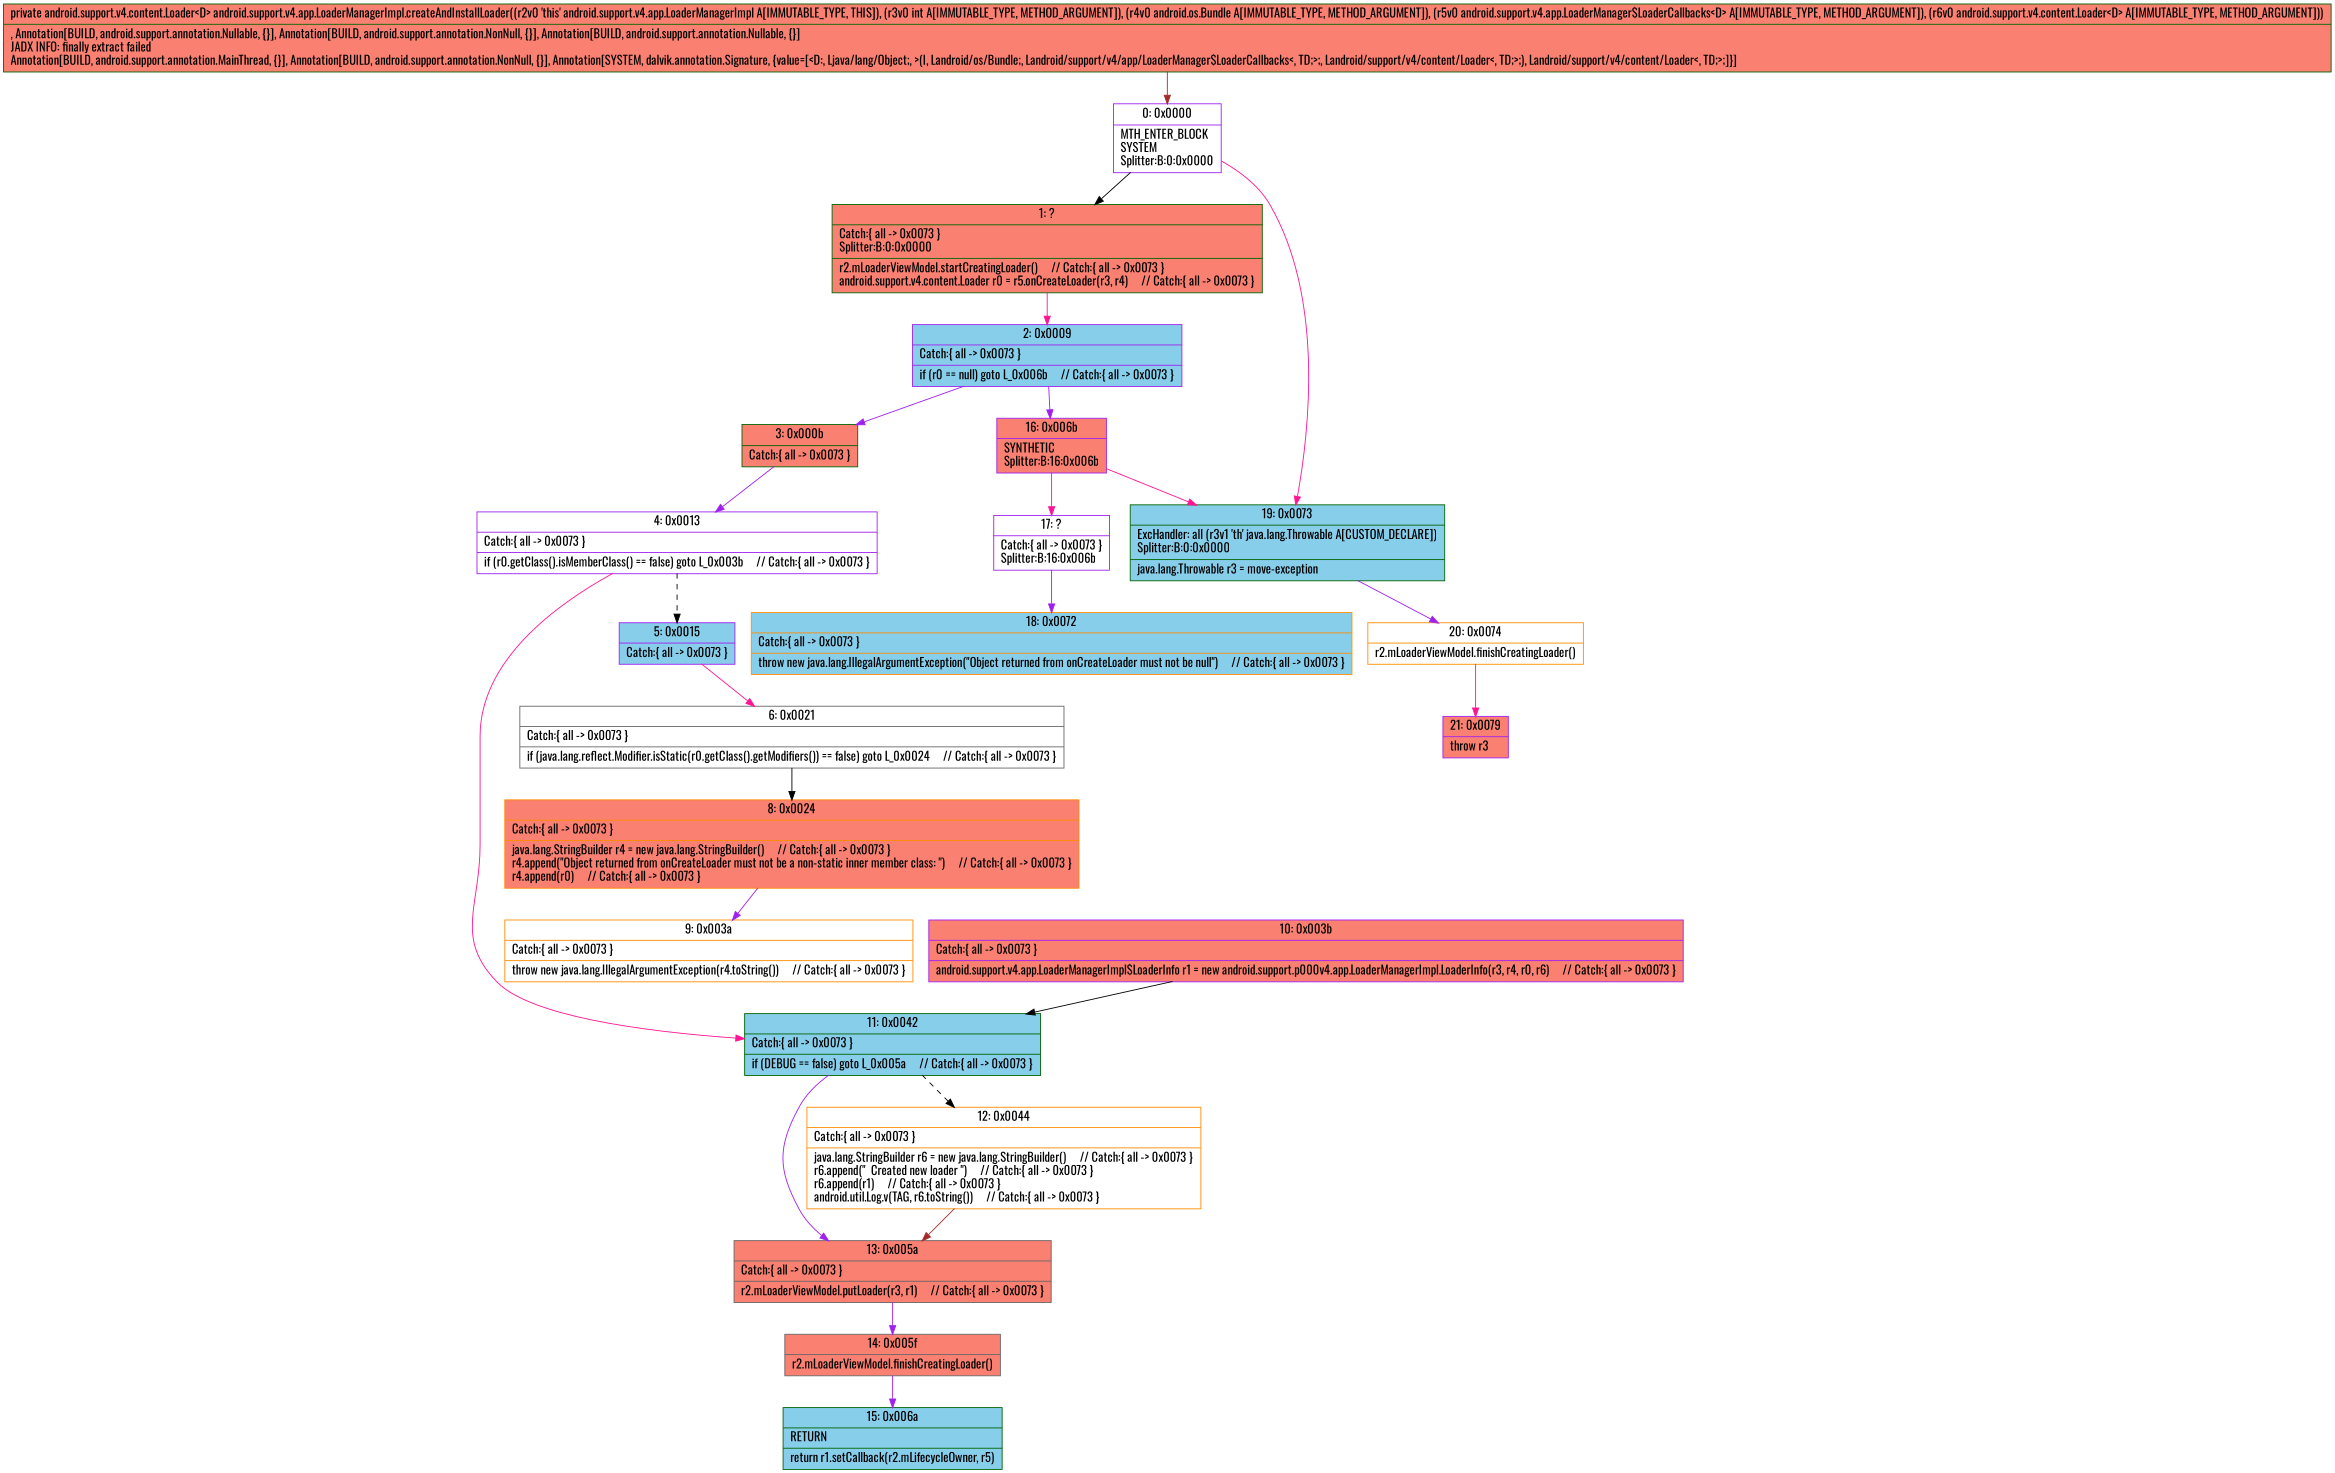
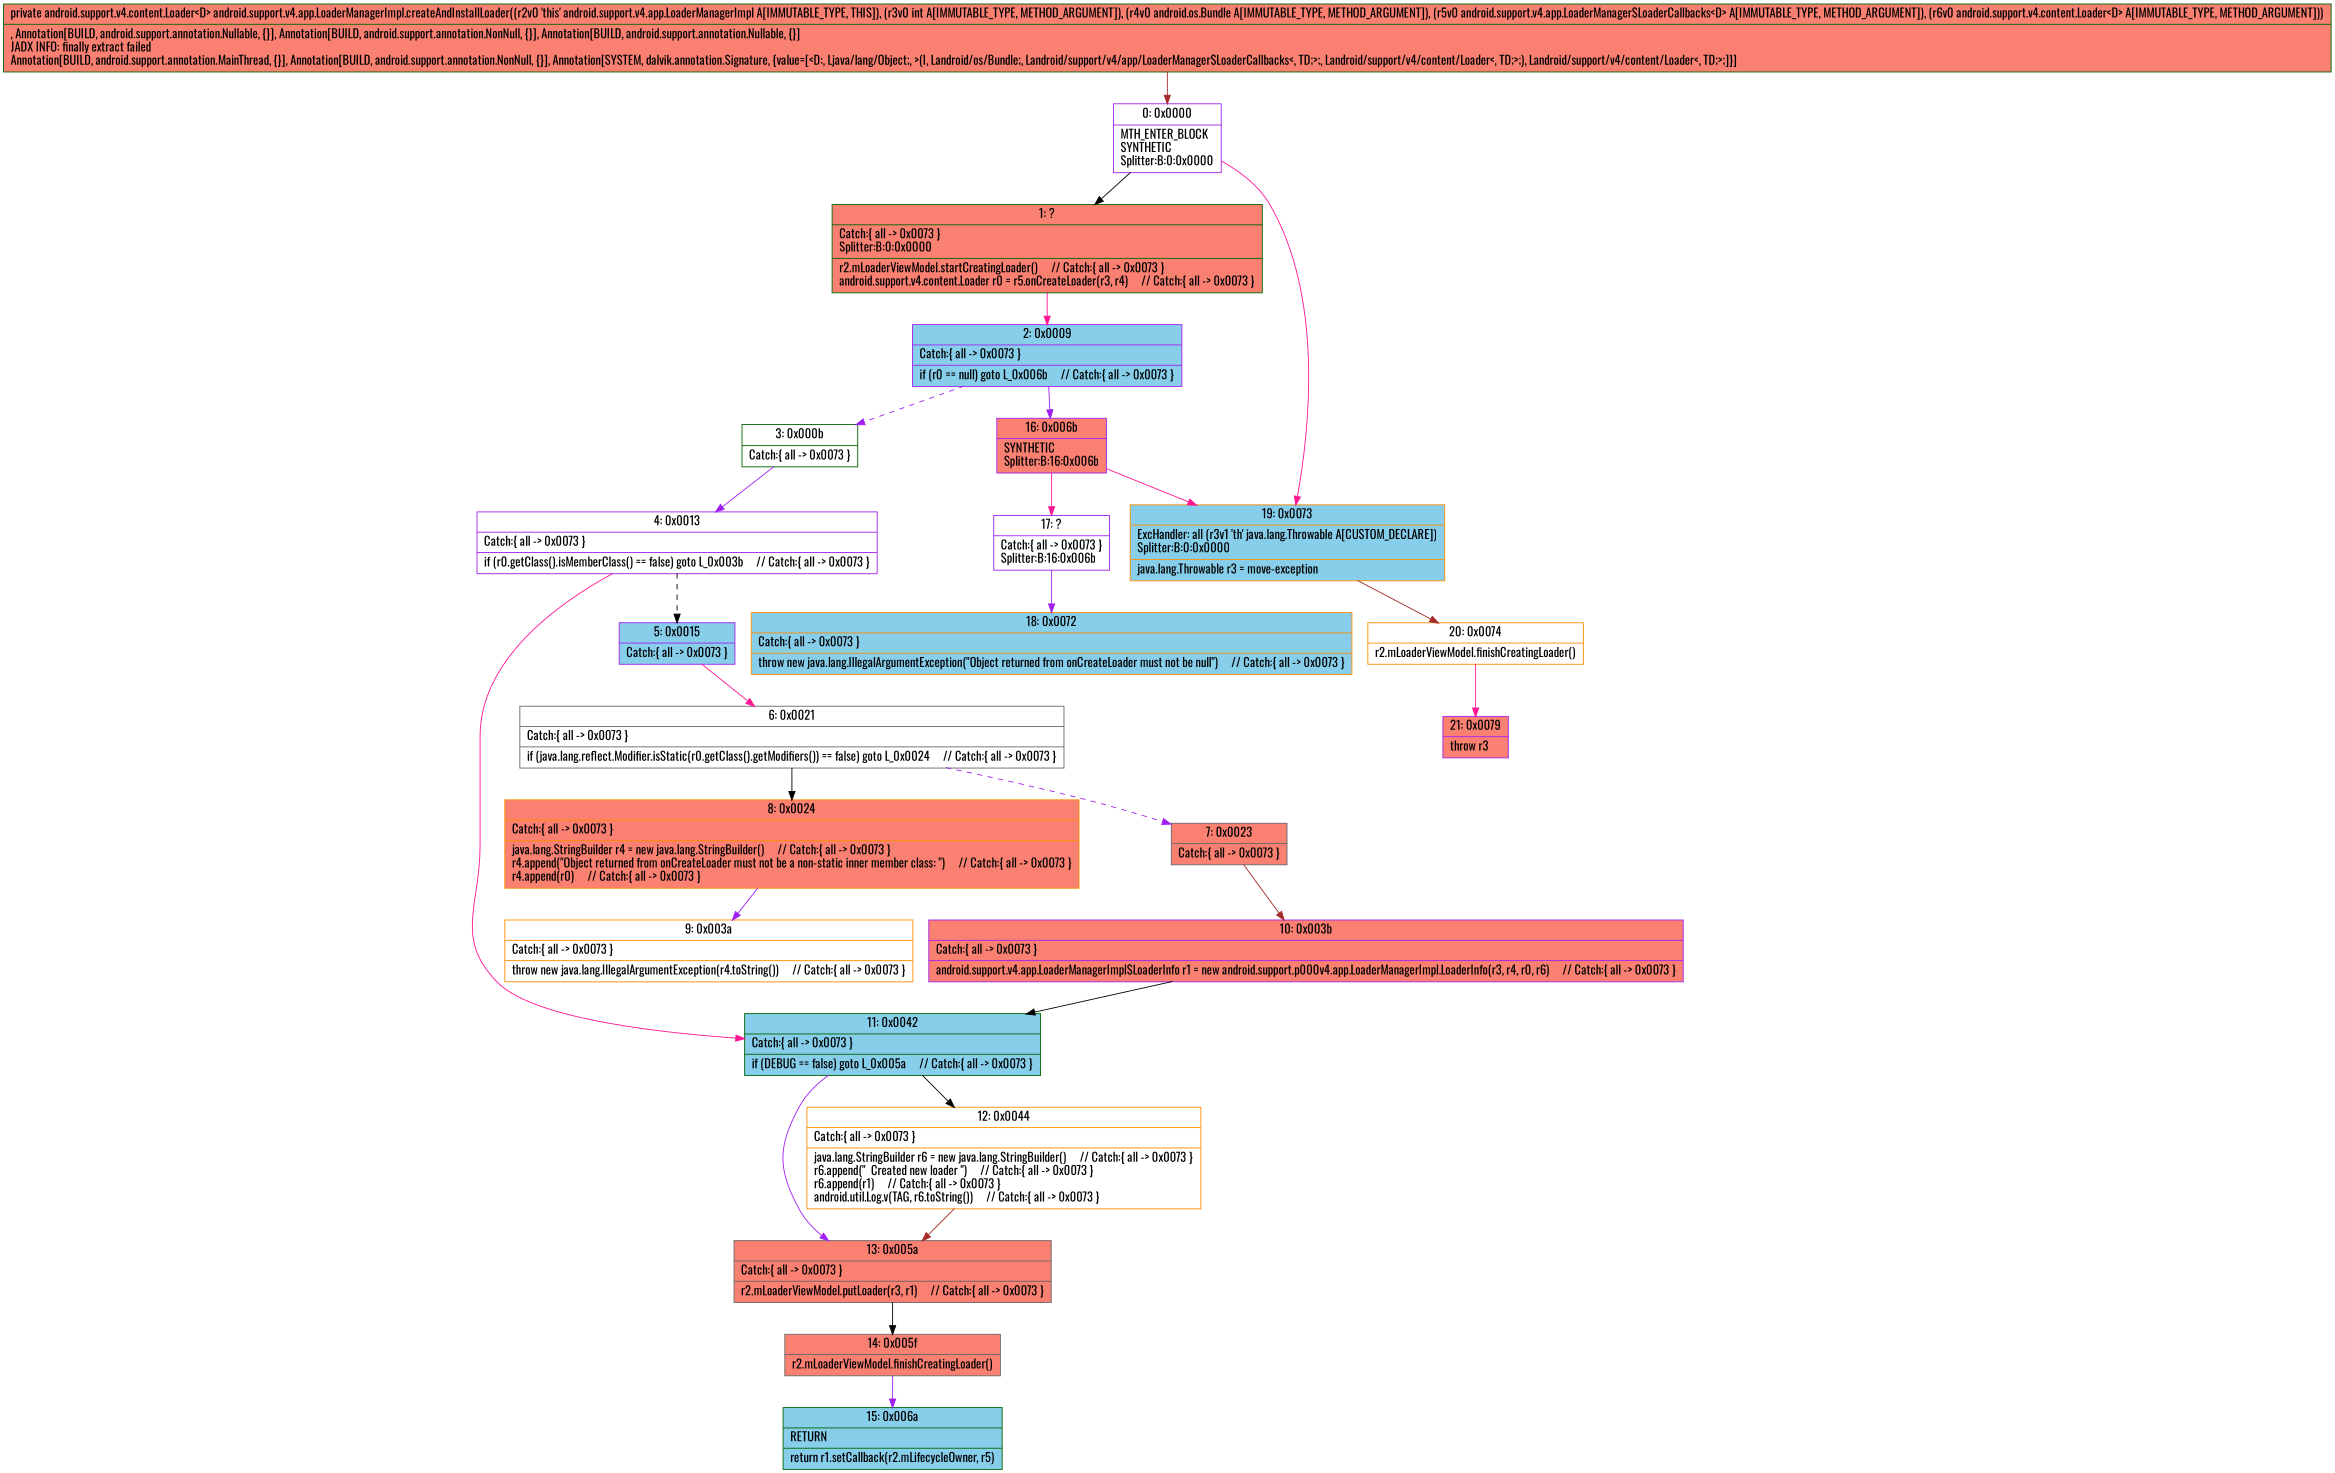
(1139, 148) -> (1146, 148)
(914, 404) -> (914, 404)
(800, 446) -> (800, 446)
(1287, 543) -> (1287, 543)
(1394, 600) -> (1394, 600)
none -> (1229, 844)
(935, 1088) -> (935, 1088)
(893, 1314) -> (893, 1314)
